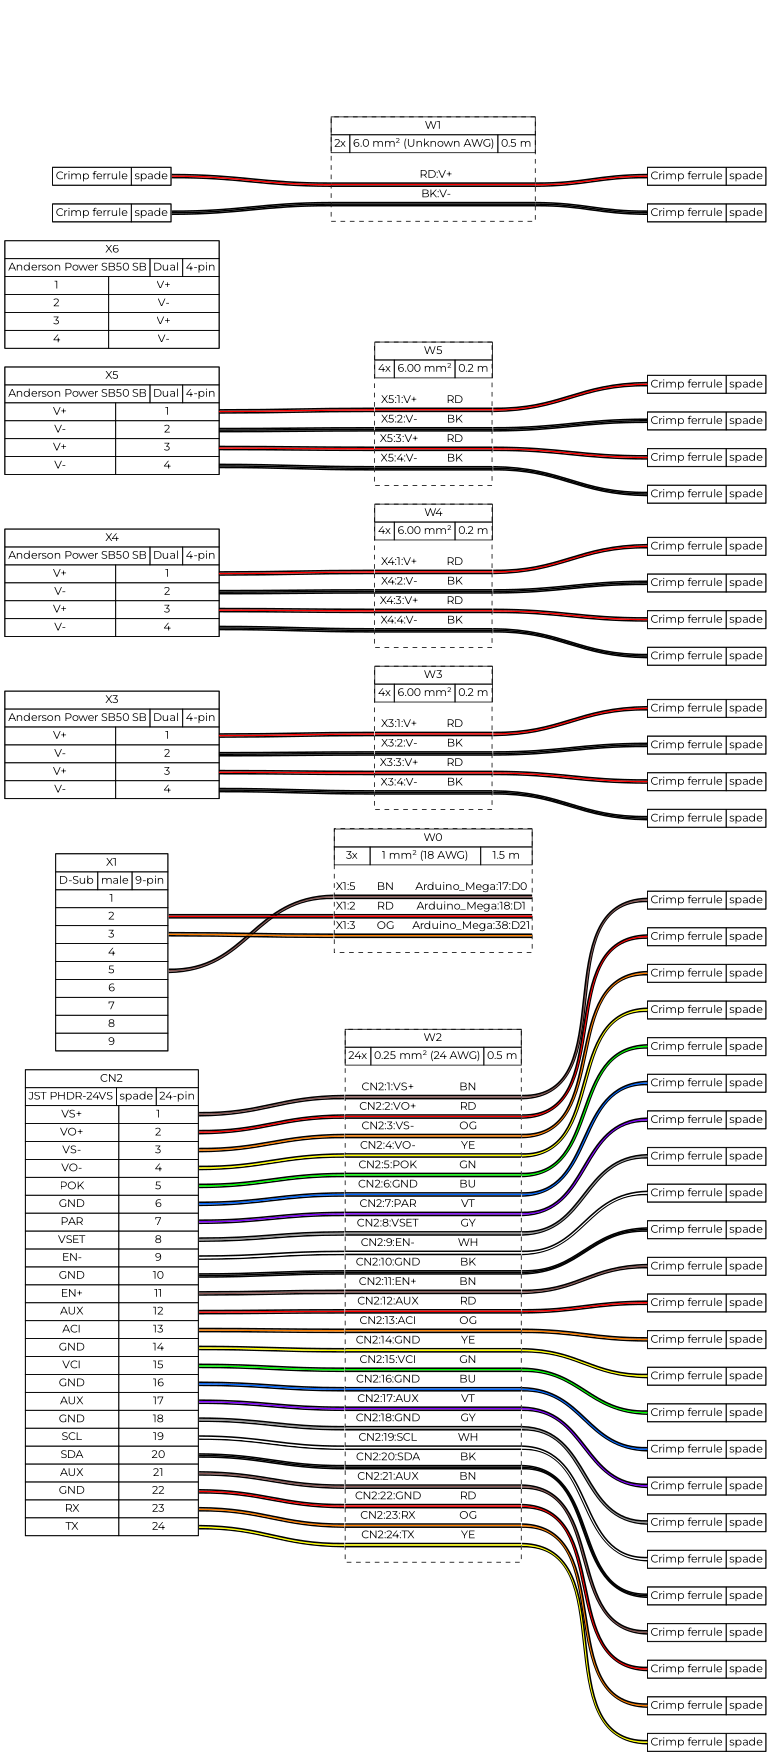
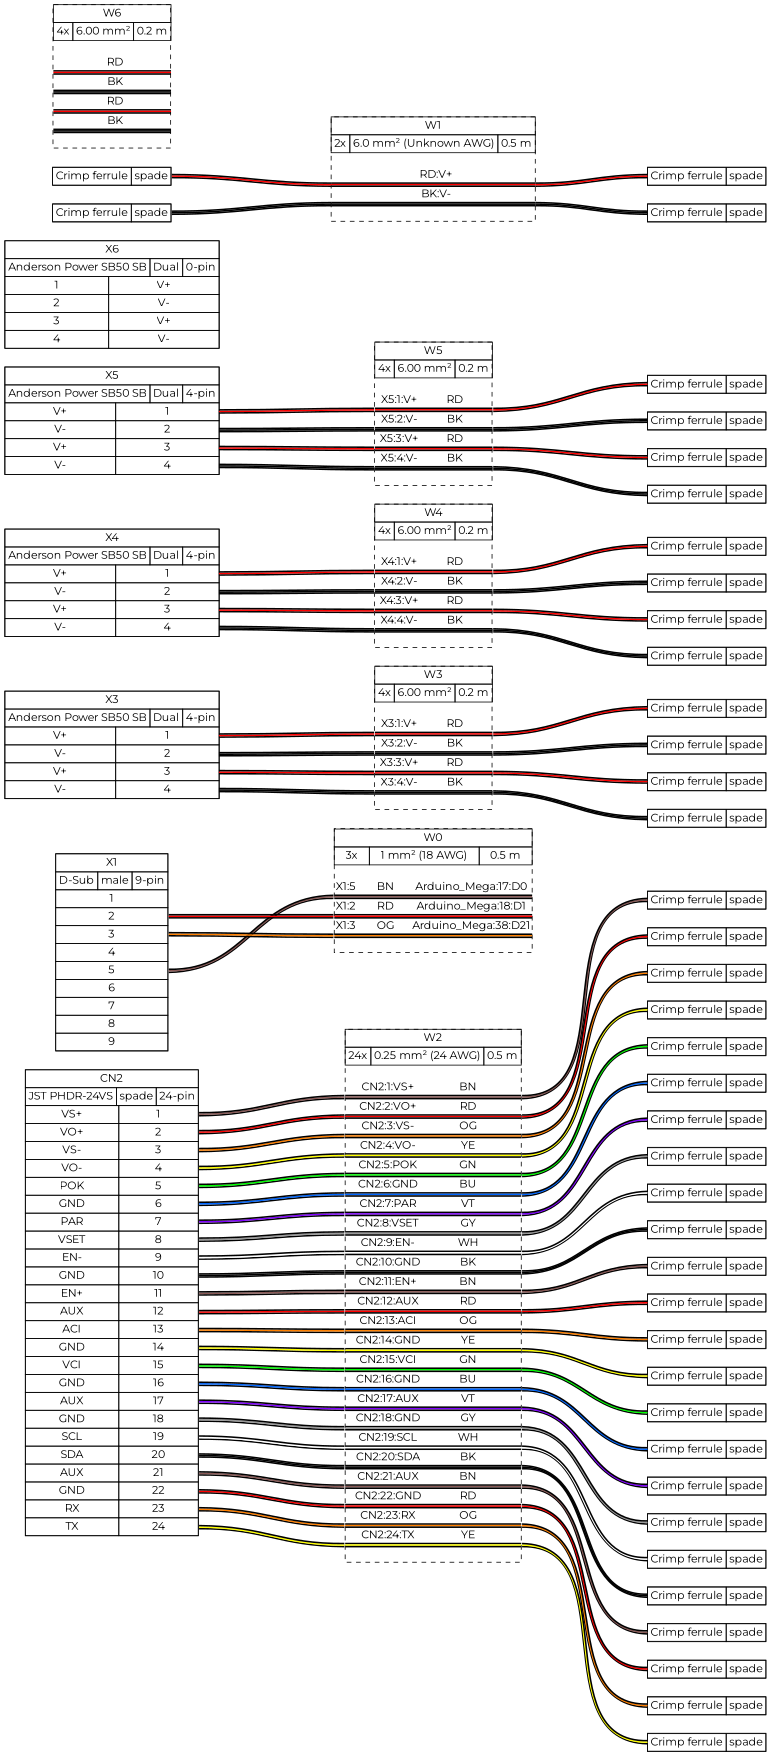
none -> (112, 76)
(201, 267) -> (201, 267)
(506, 856) -> (506, 856)
